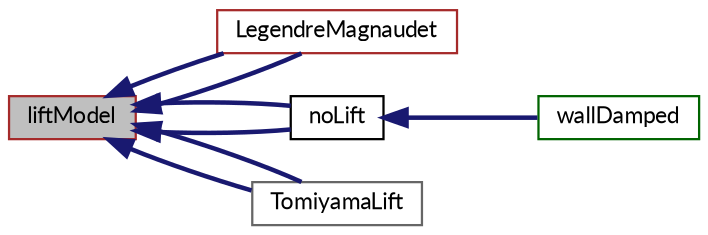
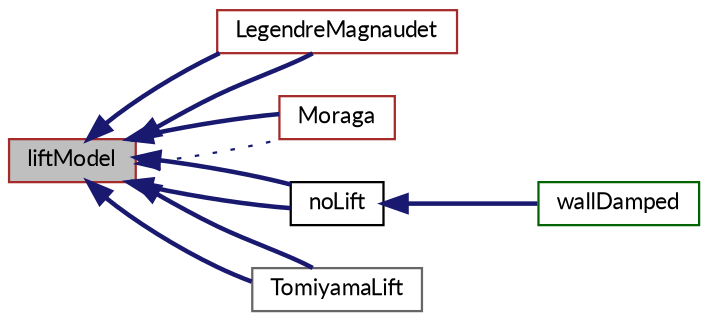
none -> (337, 118)
